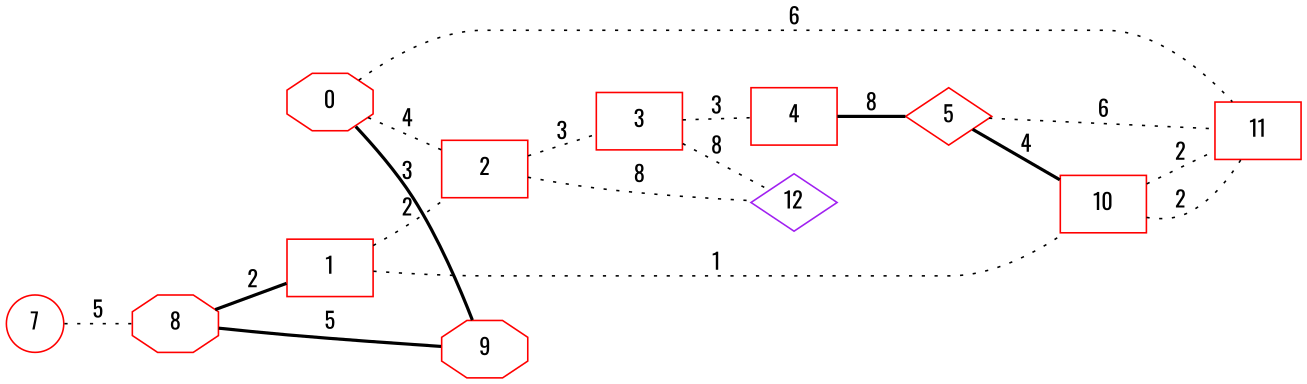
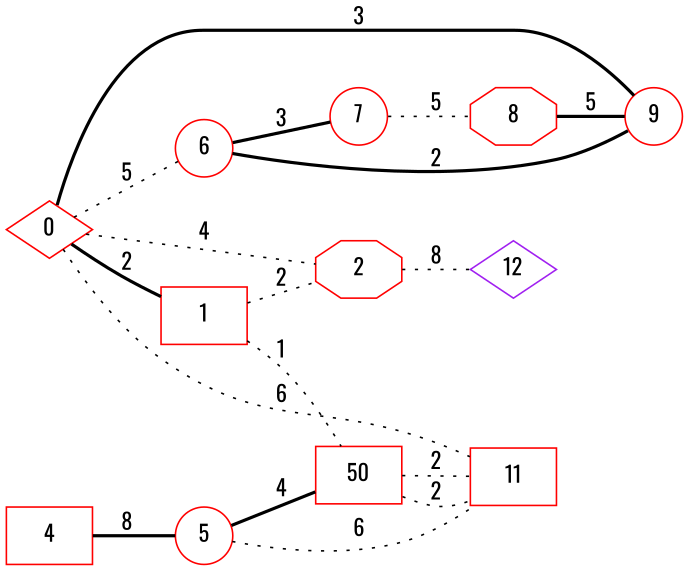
(330, 102) -> (49, 230)
(949, 116) -> (204, 536)
(639, 121) -> none
none -> (204, 148)
(485, 169) -> (359, 269)
(1103, 204) -> (359, 475)
(251, 296) -> (115, 272)
(485, 349) -> (654, 116)
